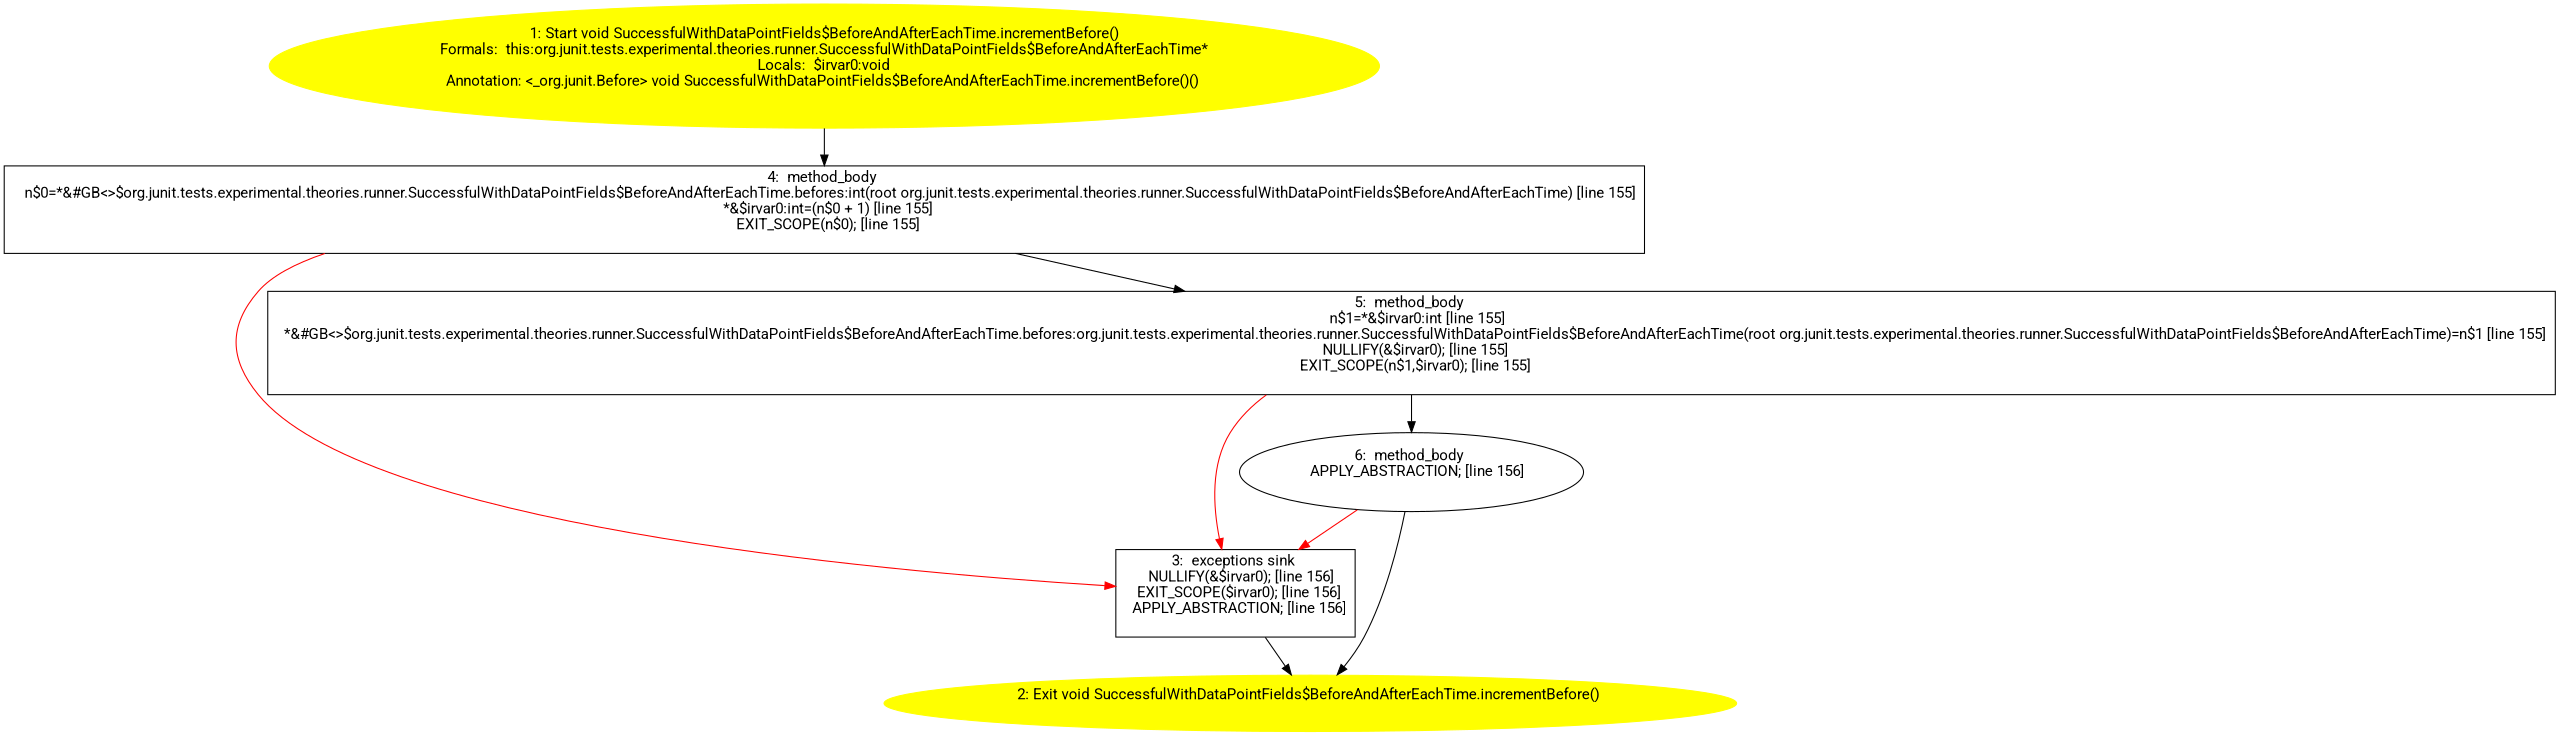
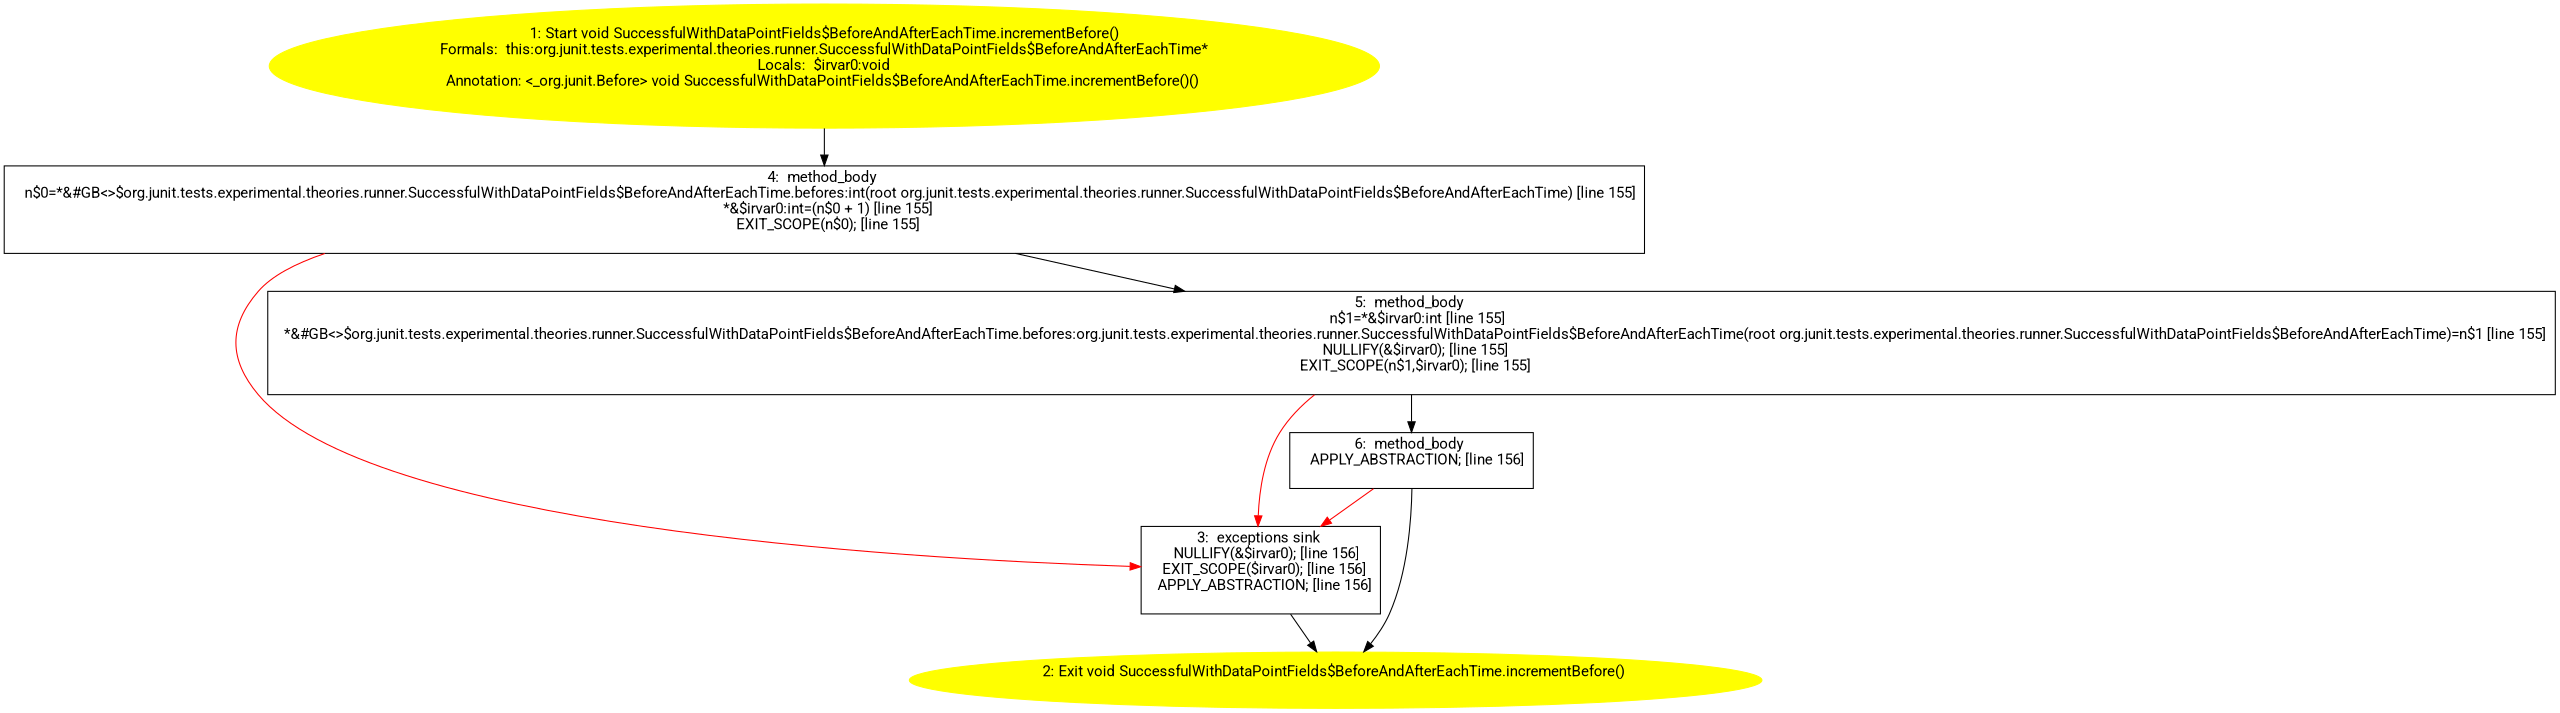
(1412, 472) -> (1412, 461)
